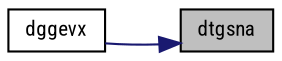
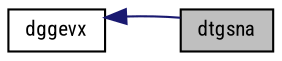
(132, 45) -> (153, 16)
